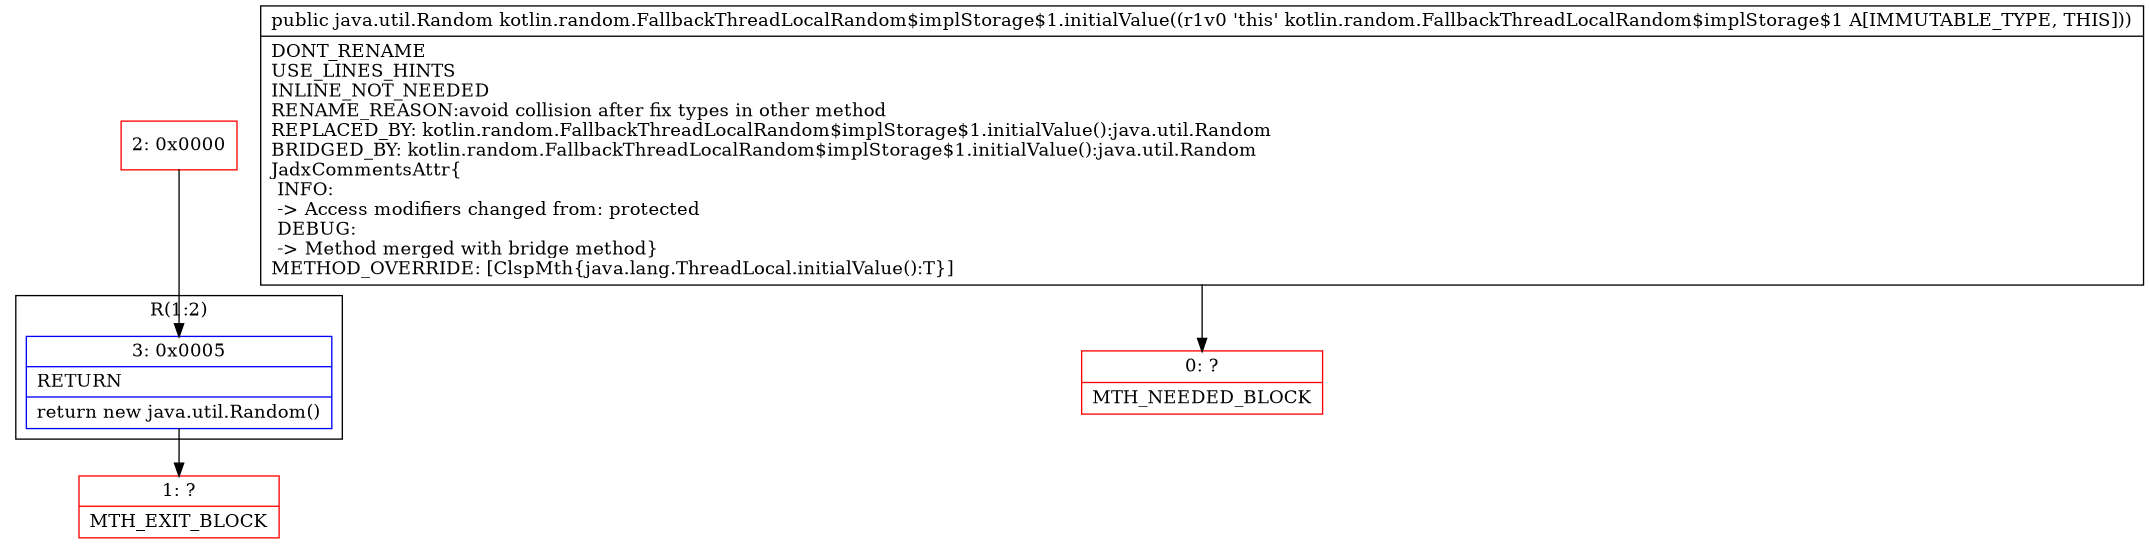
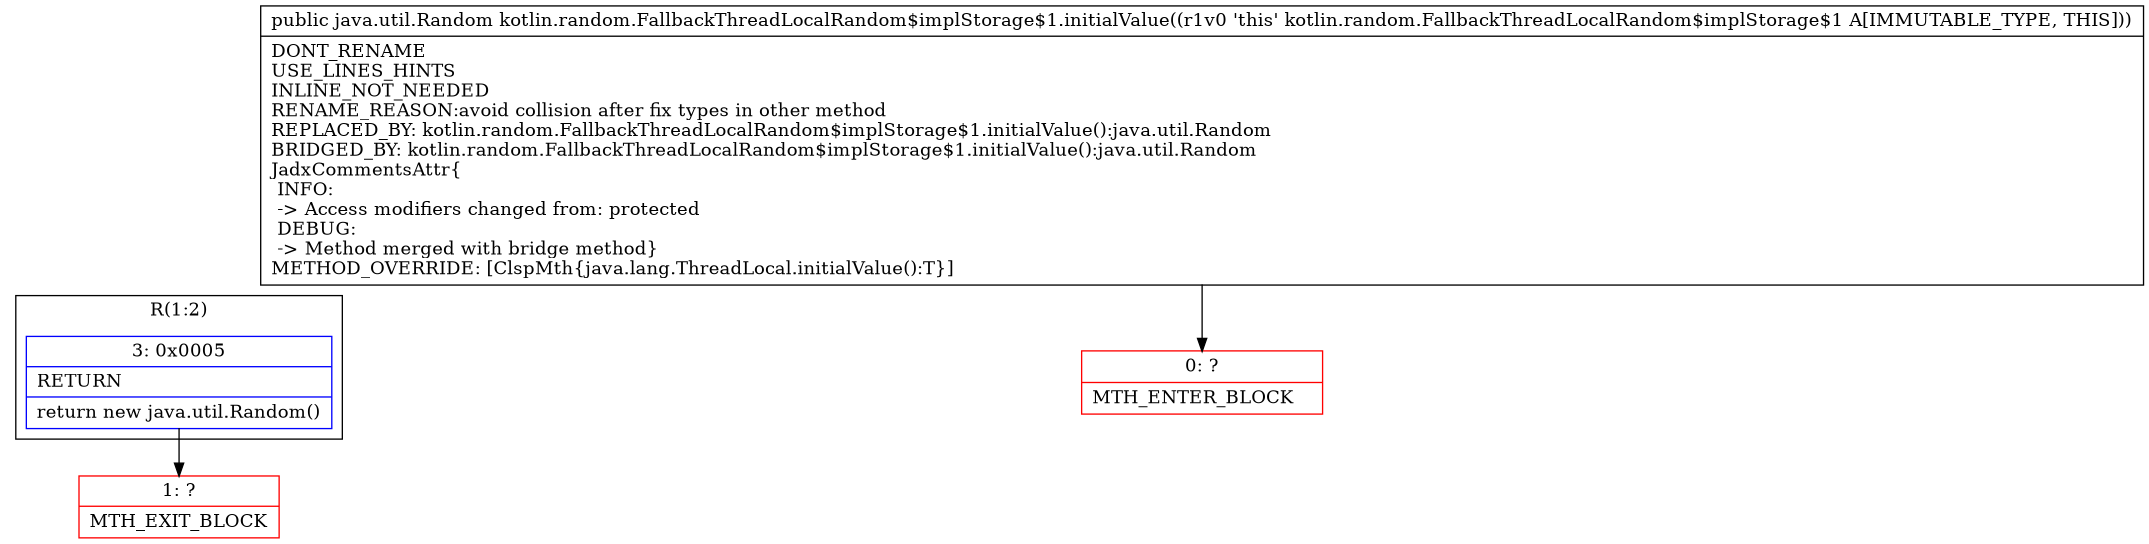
(179, 145) -> none
(1202, 398) -> (1194, 398)
